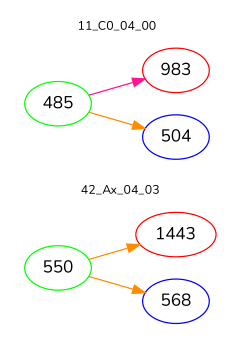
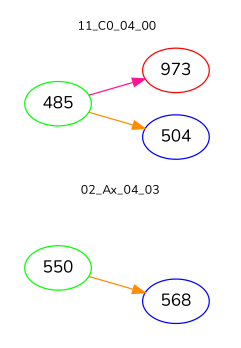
(176, 70) -> (176, 70)
(120, 191) -> (120, 191)
(176, 235) -> none
